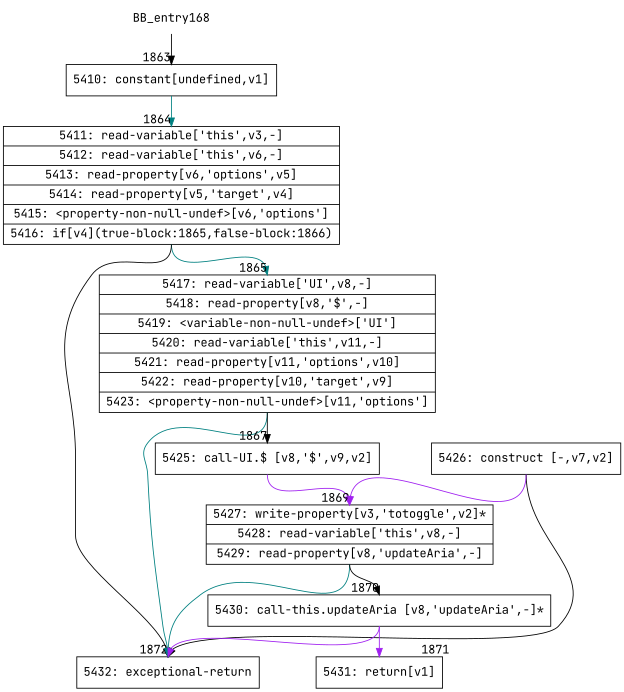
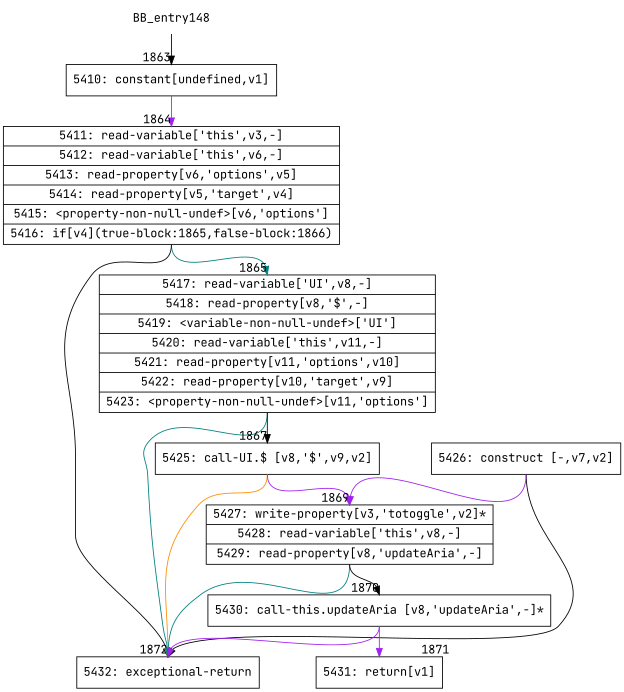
(171, 19) -> (171, 19)
(171, 107) -> (171, 107)
none -> (178, 533)
